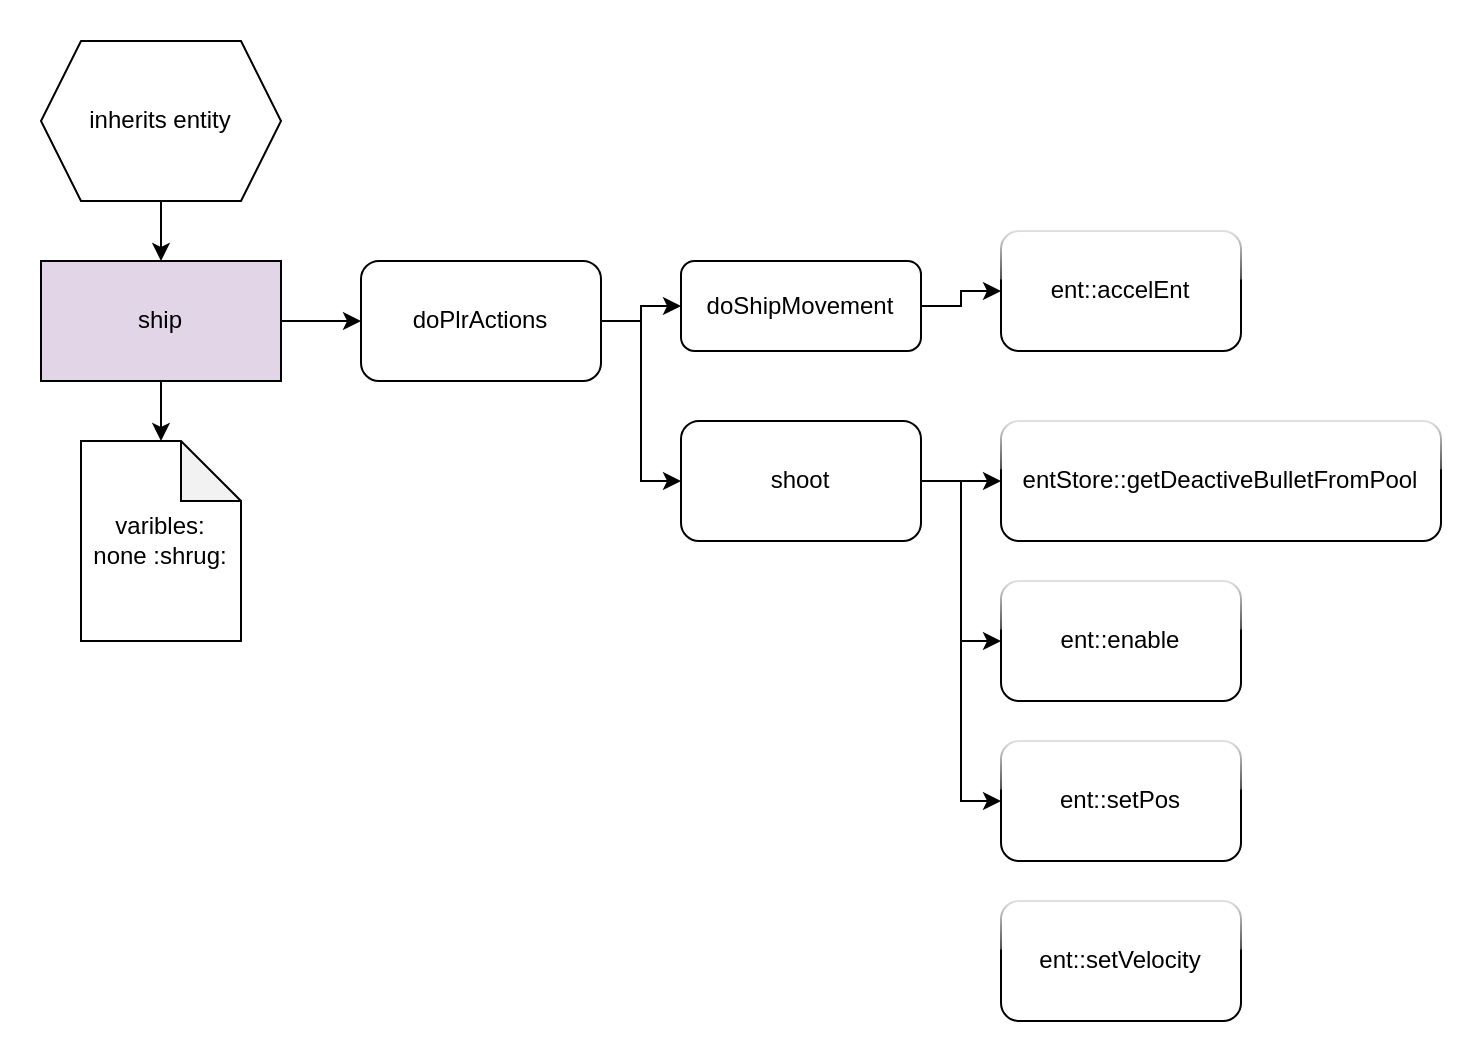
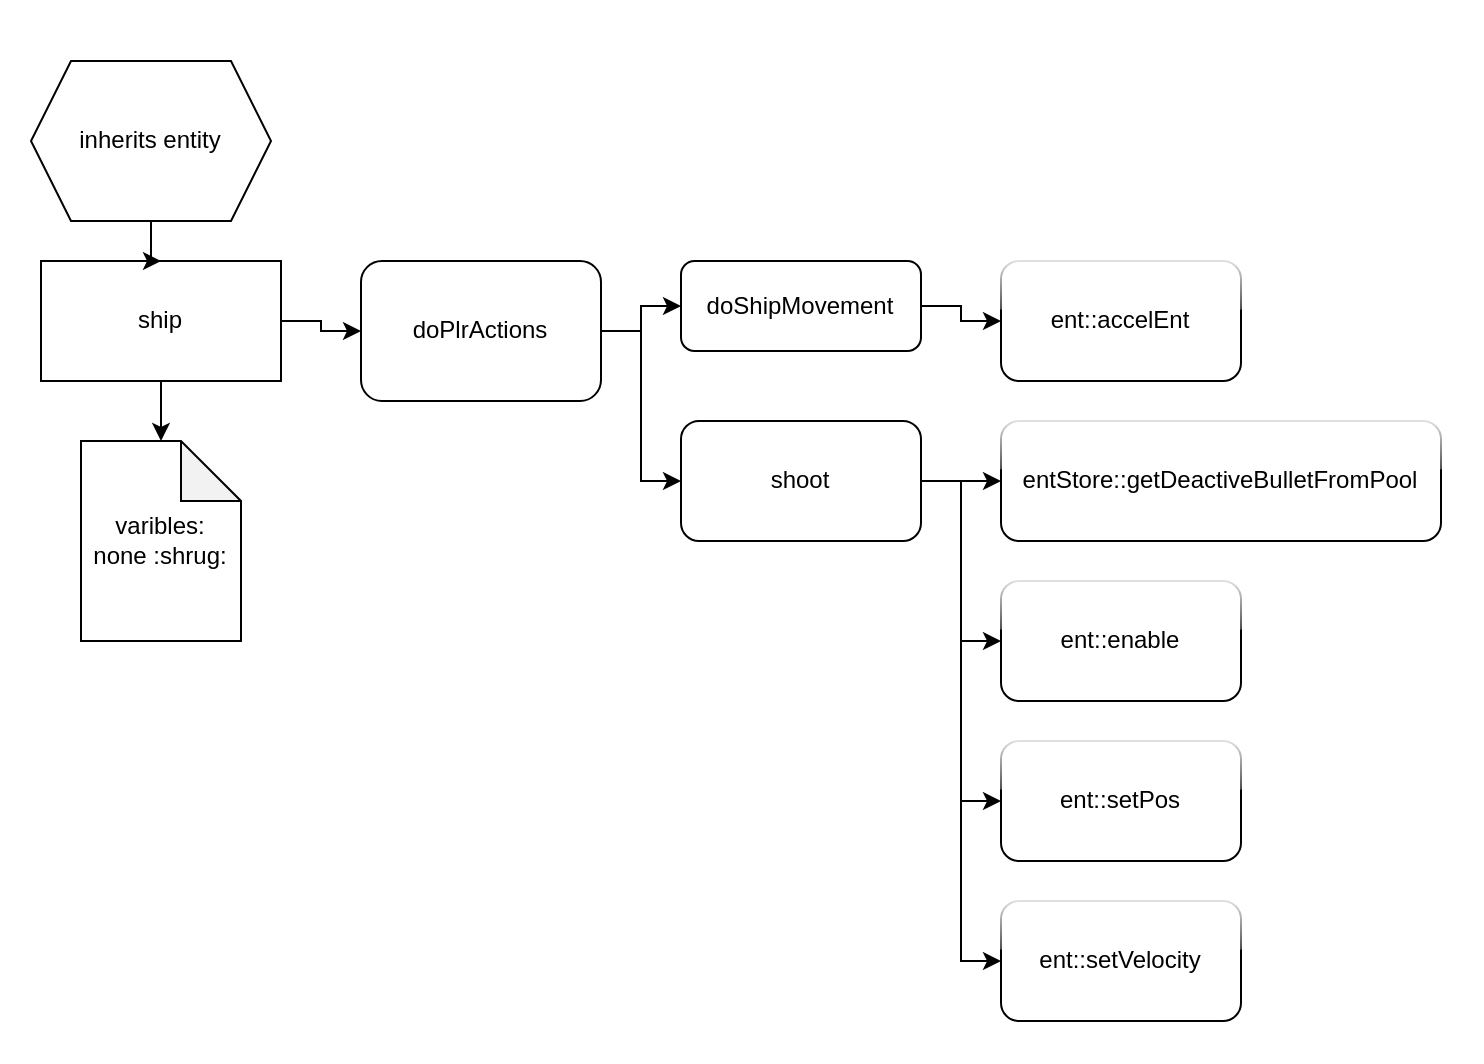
(161, 121) -> (151, 141)
(1121, 291) -> (1121, 321)
(161, 321) -> (161, 321)
(481, 321) -> (481, 331)
none -> (961, 896)
